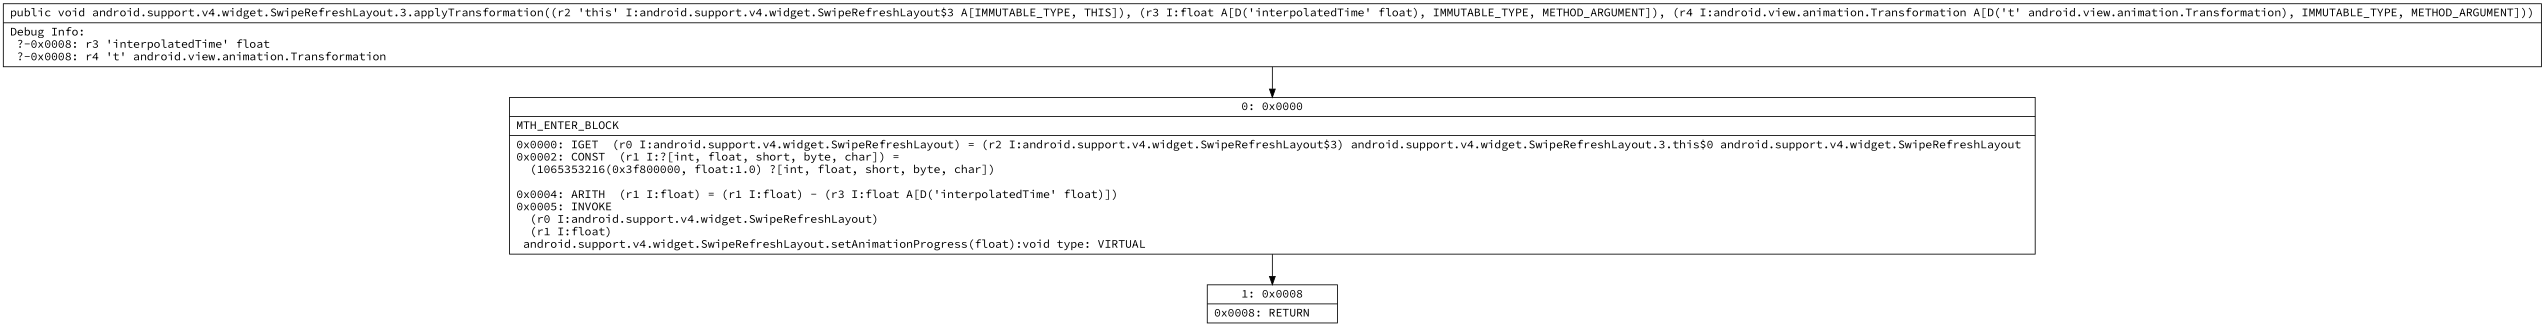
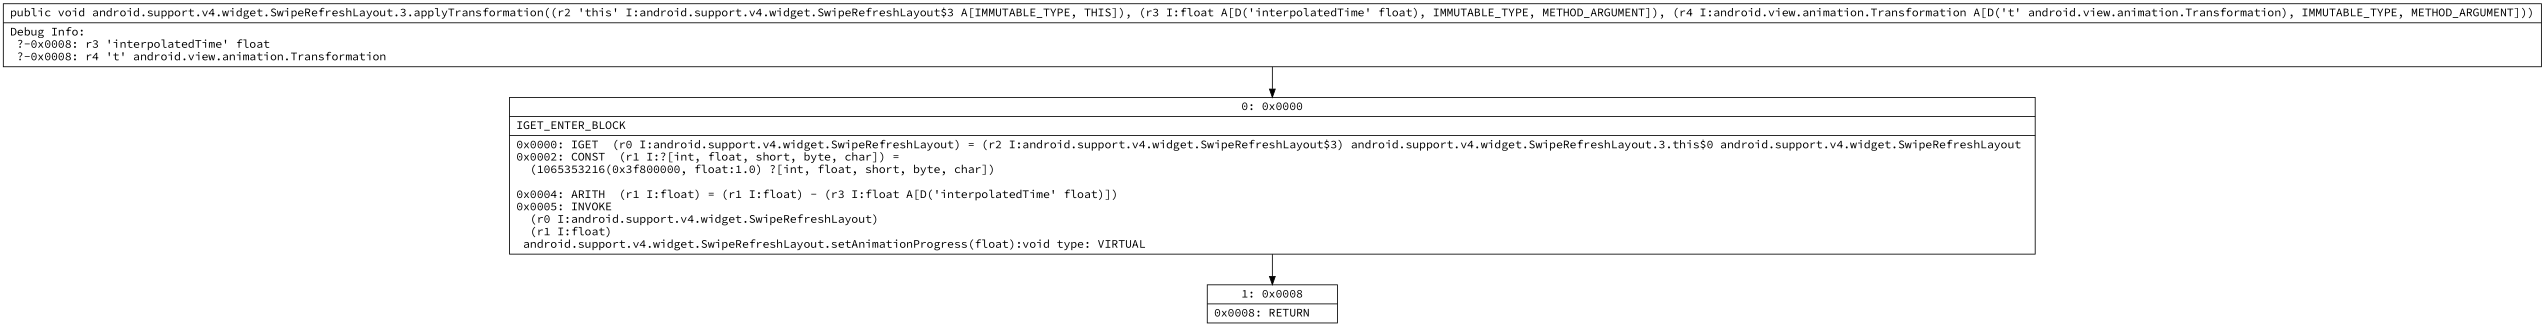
(568, 126) -> (571, 126)
